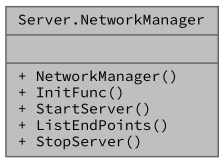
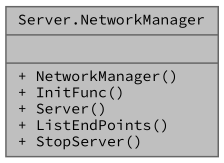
(85, 109) -> (63, 109)
